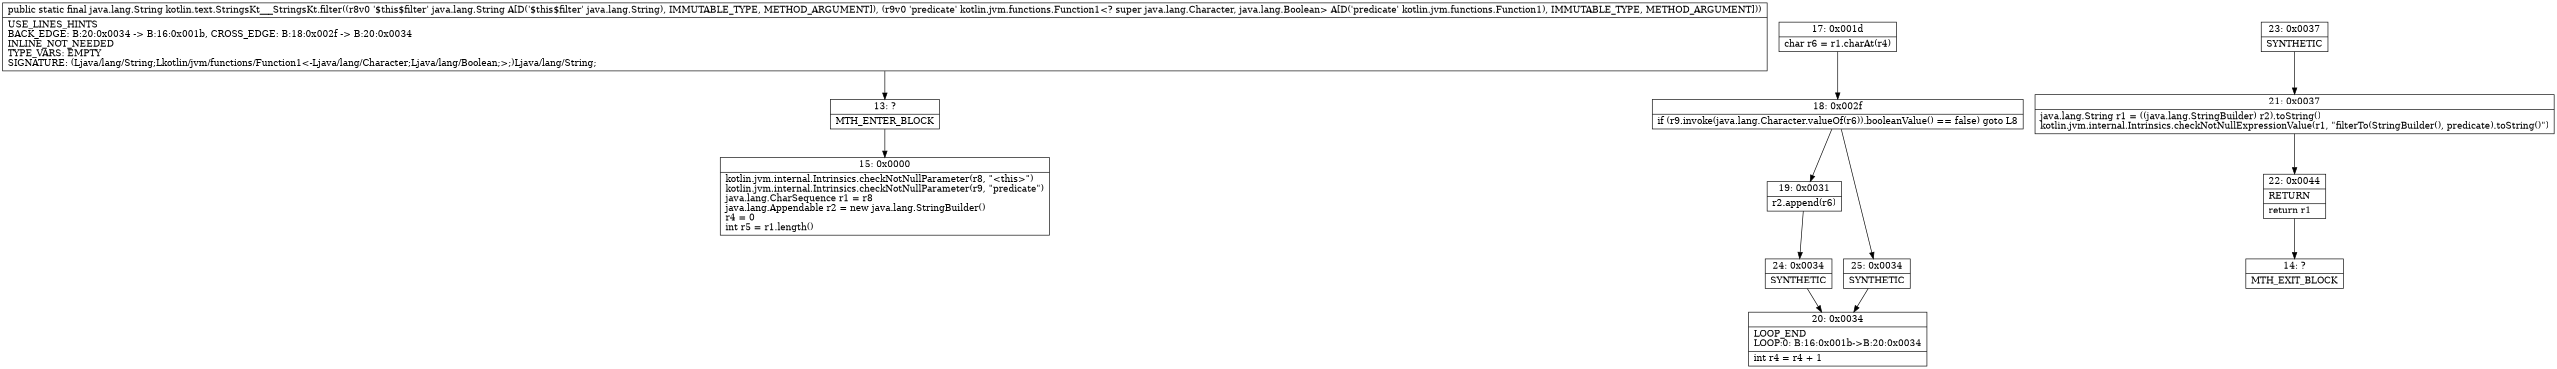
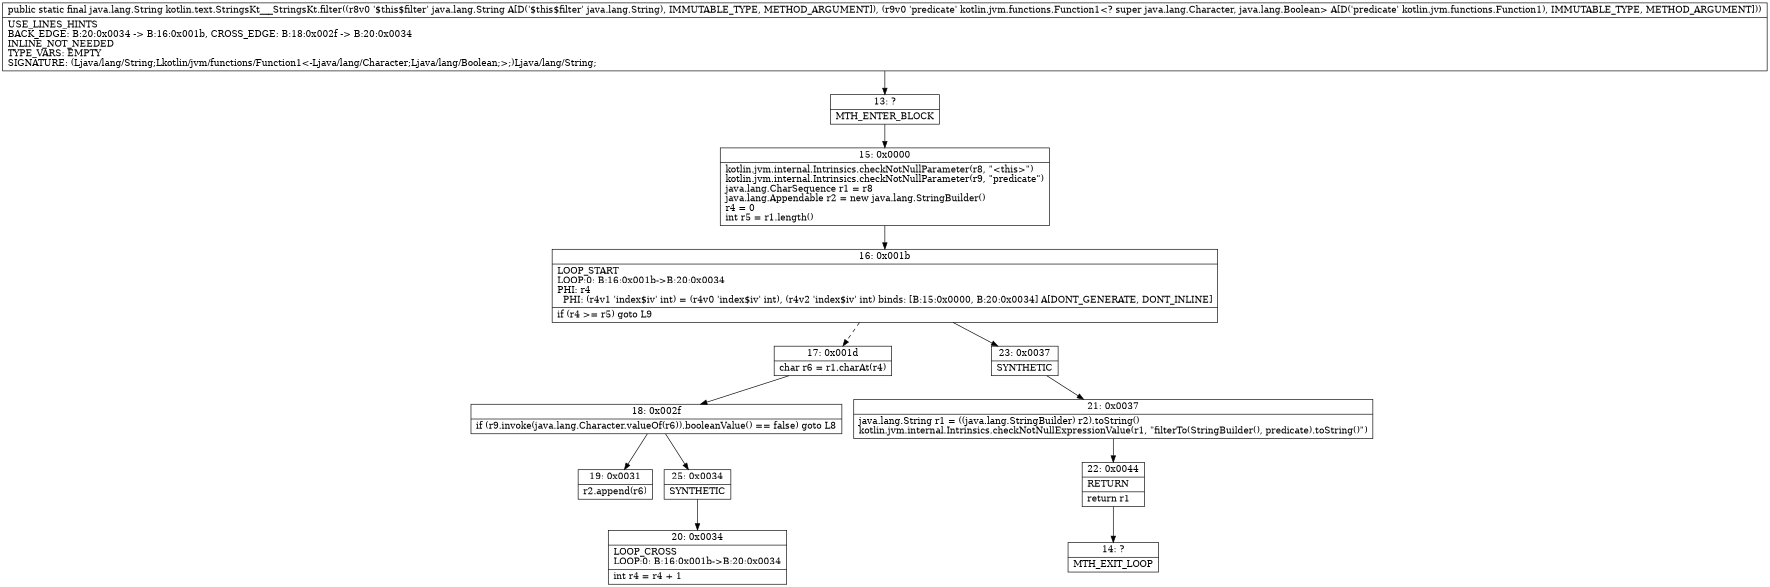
(1799, 274) -> none
(2295, 281) -> (1113, 564)
none -> (885, 286)
(1780, 334) -> (646, 552)
